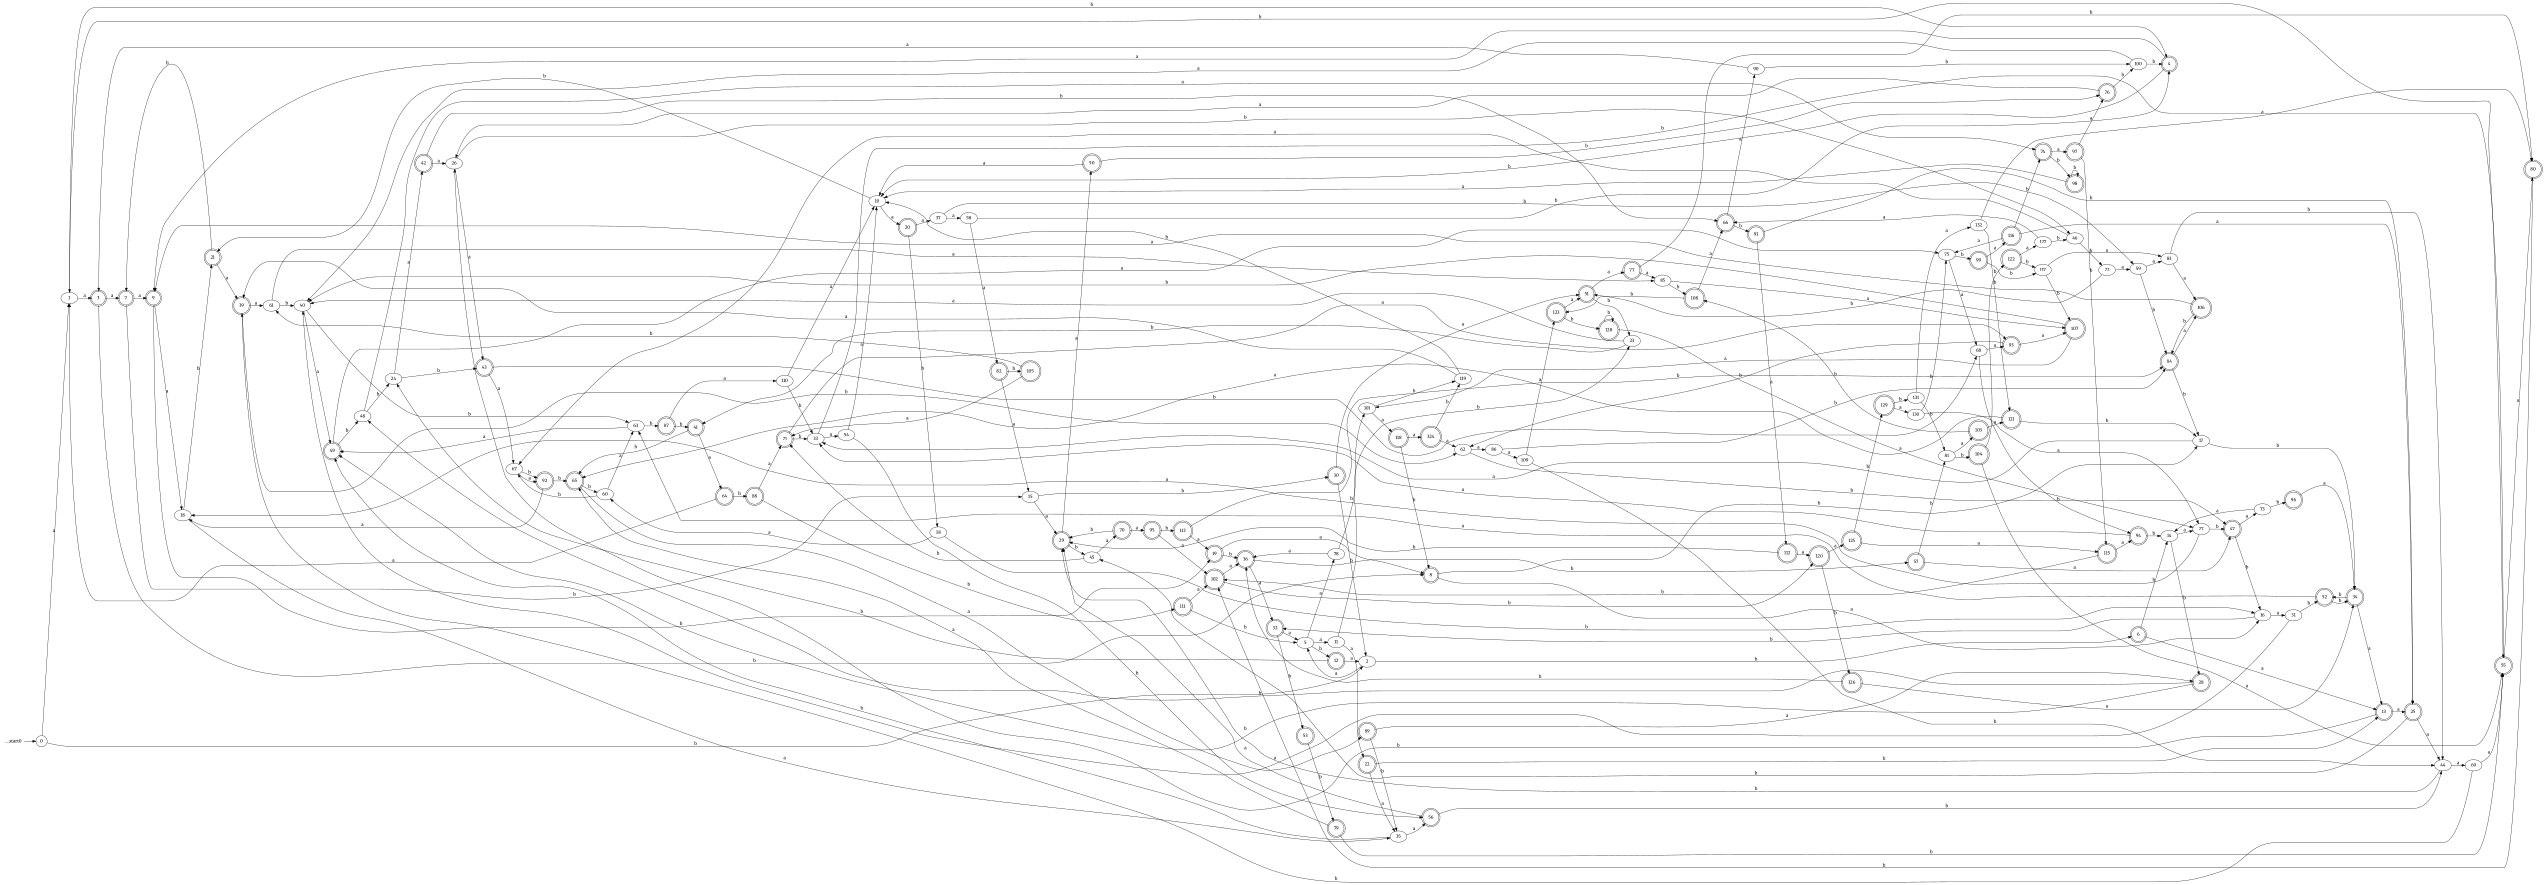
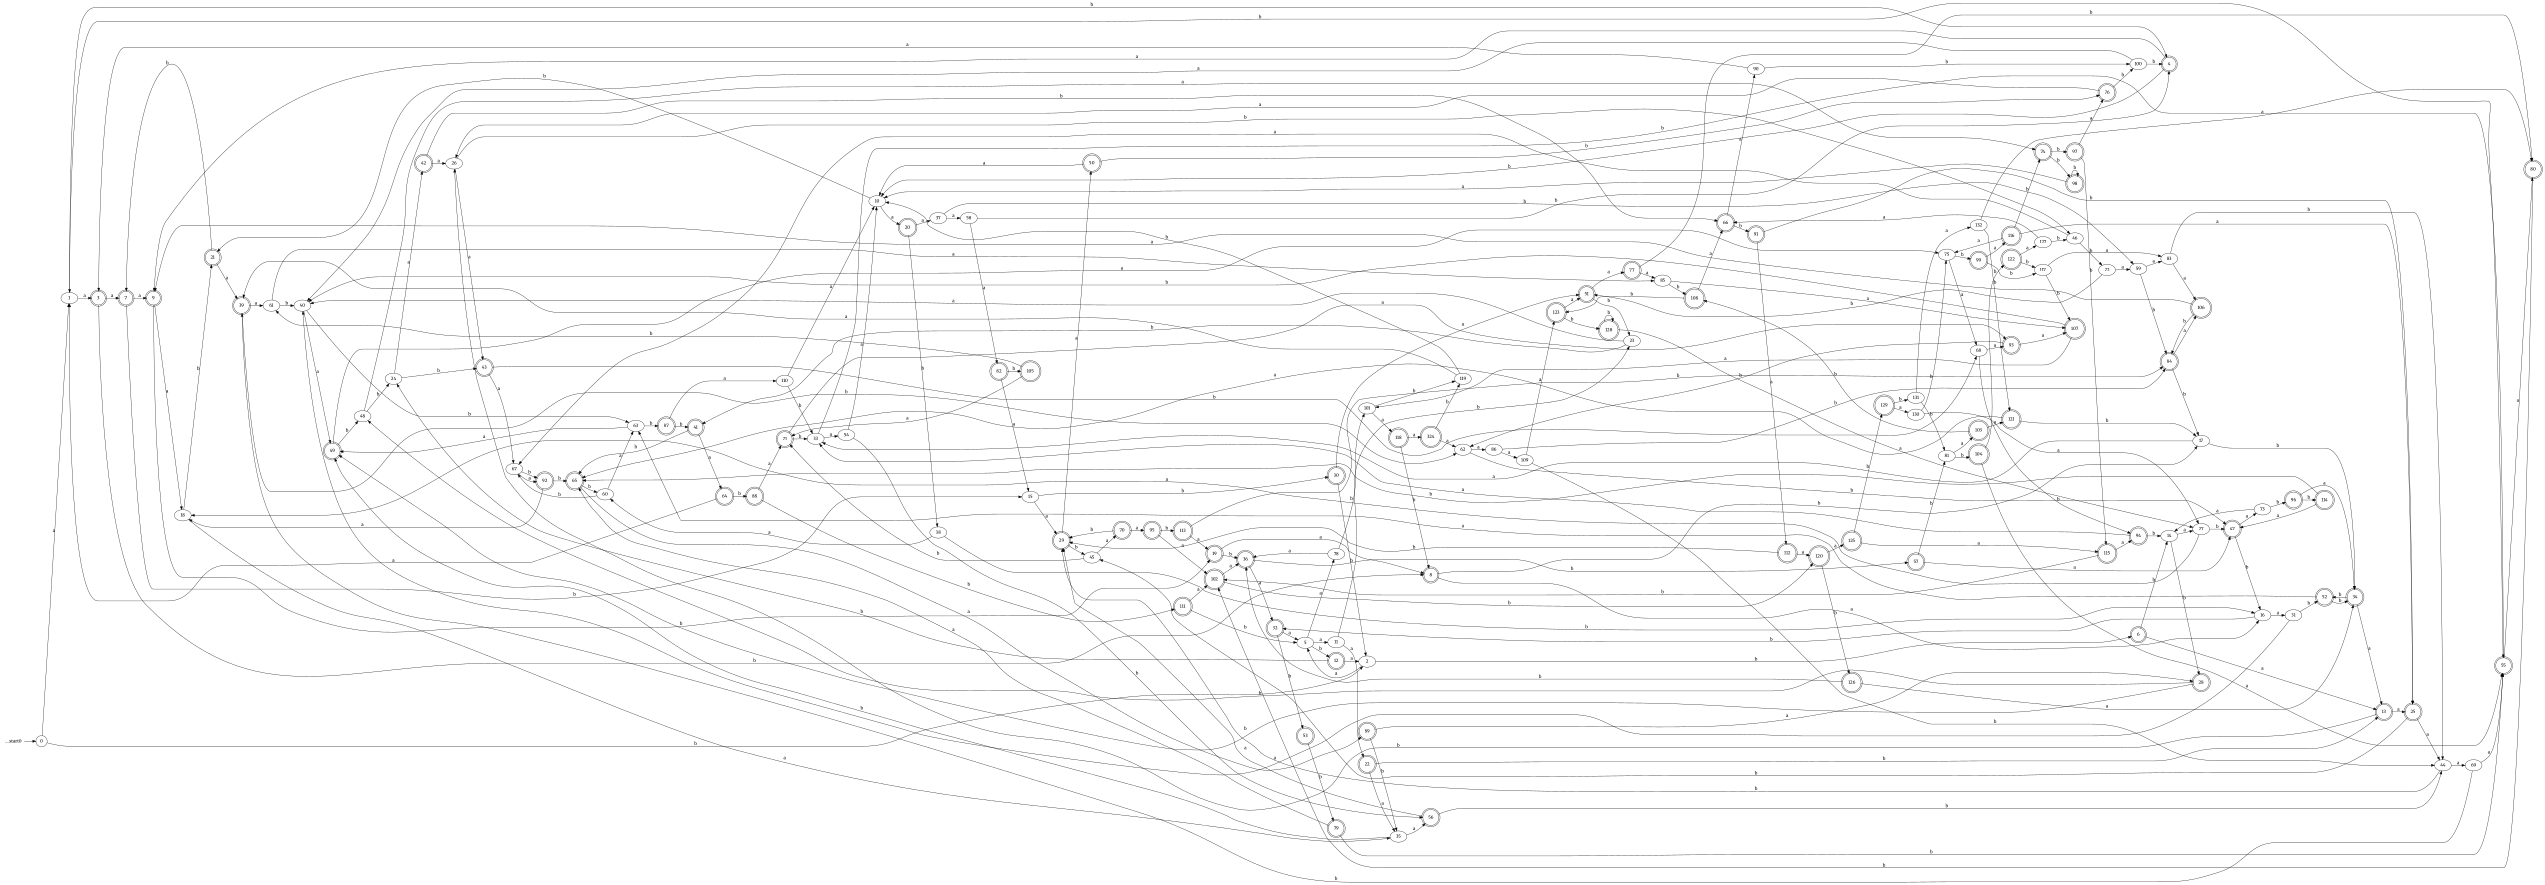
(2058, 150) -> (2058, 150)
none -> (2325, 500)
